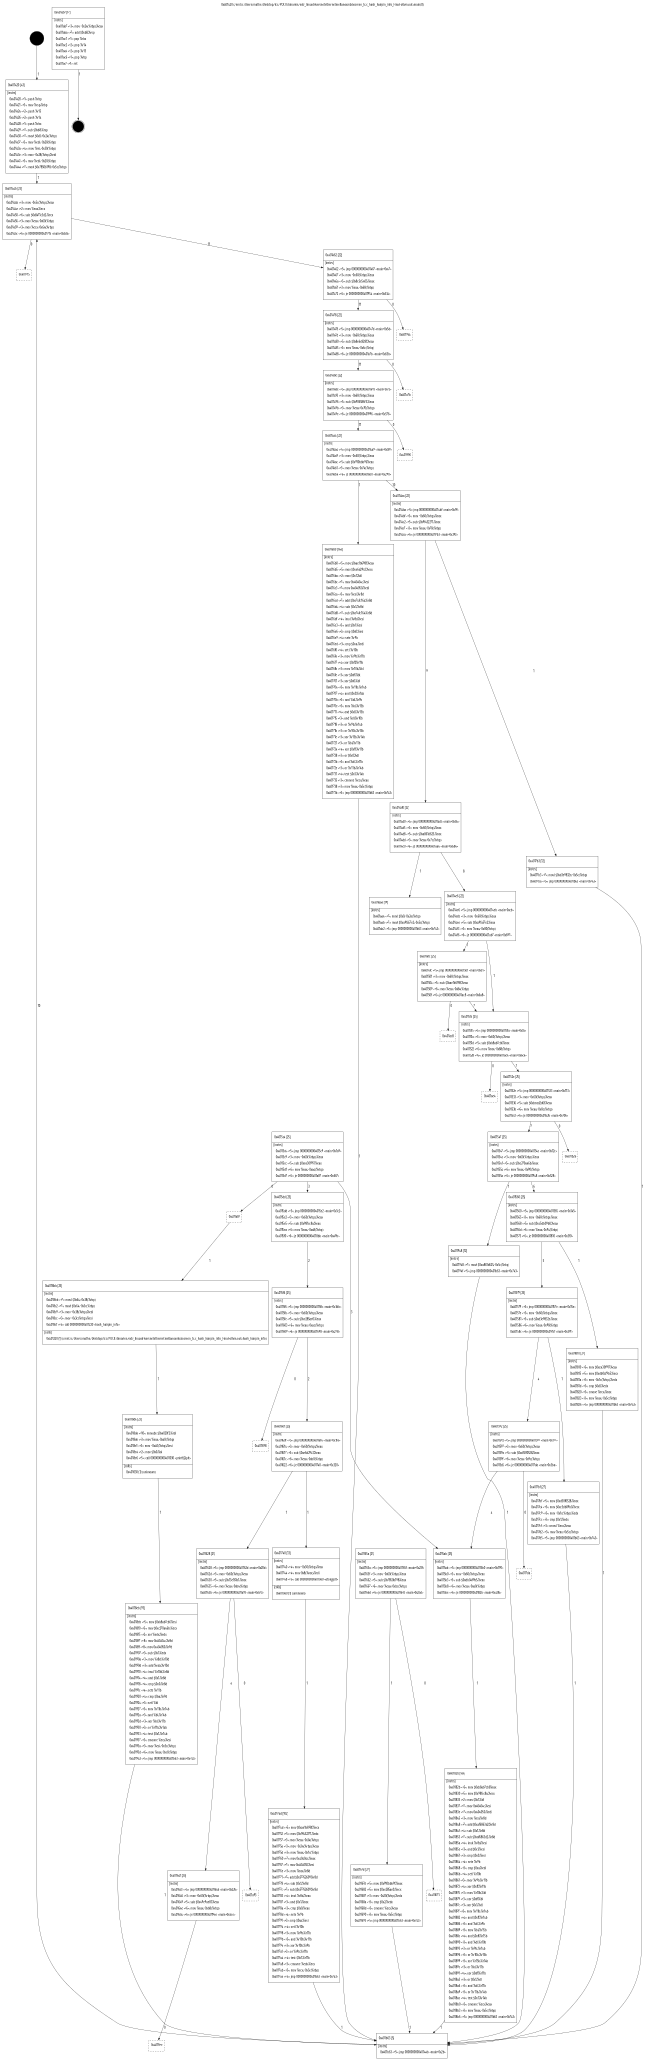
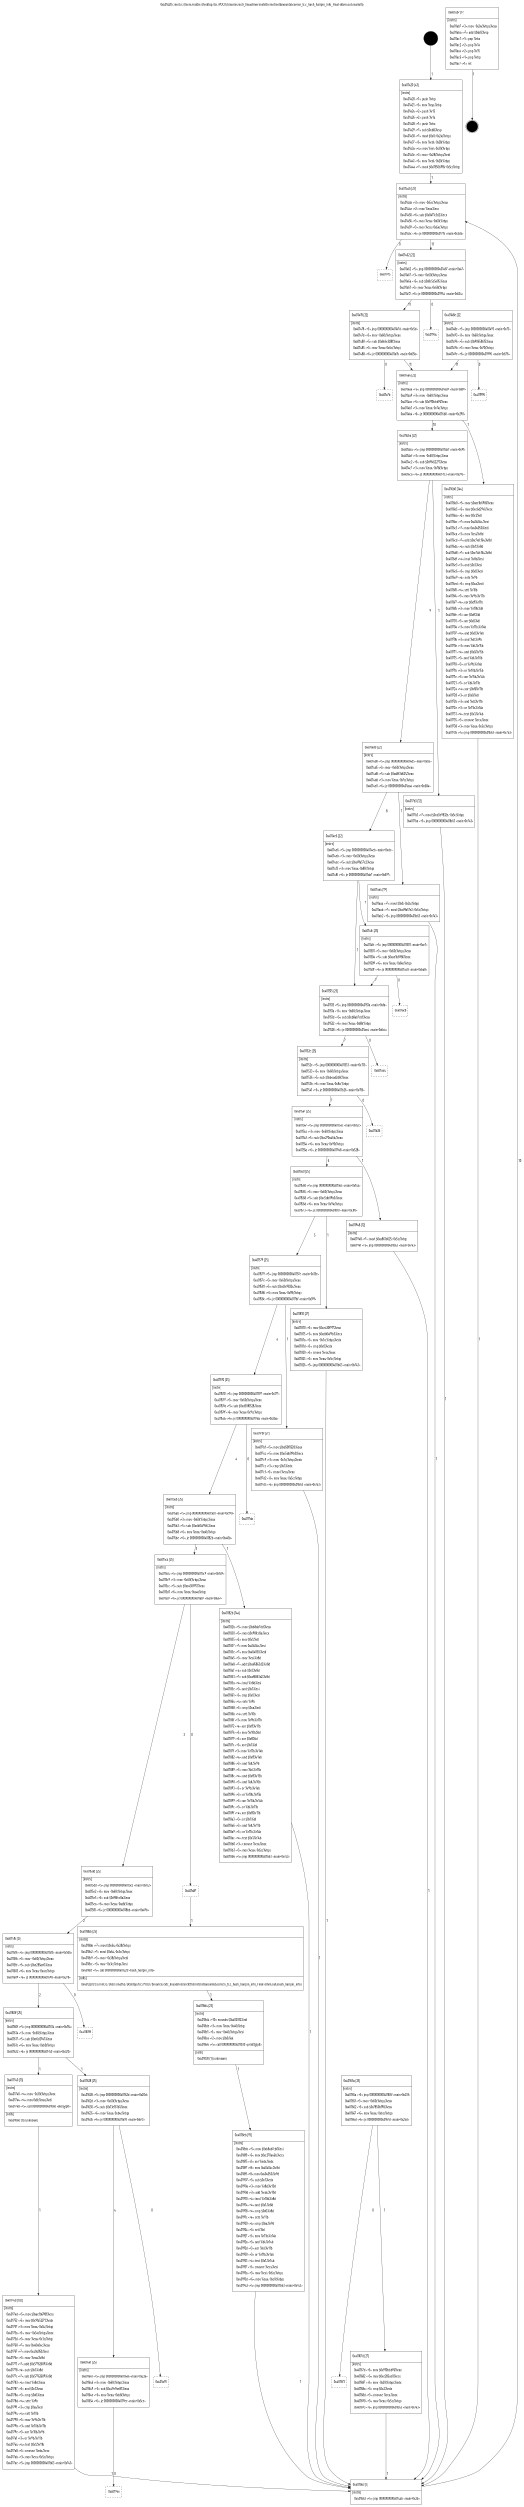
(358, 364) -> (408, 364)
(350, 1380) -> (195, 1548)
none -> (435, 1701)
